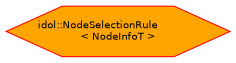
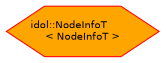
(118, 31) -> (83, 31)
